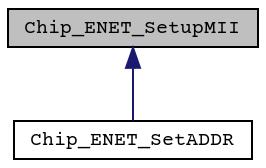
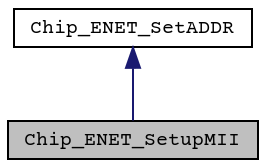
(133, 94) -> (133, 94)
